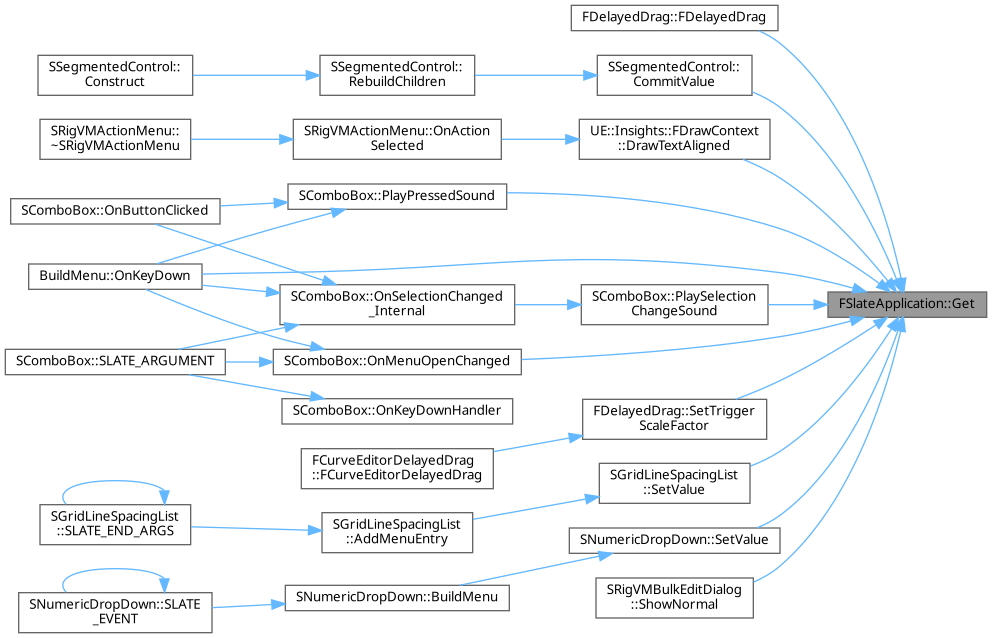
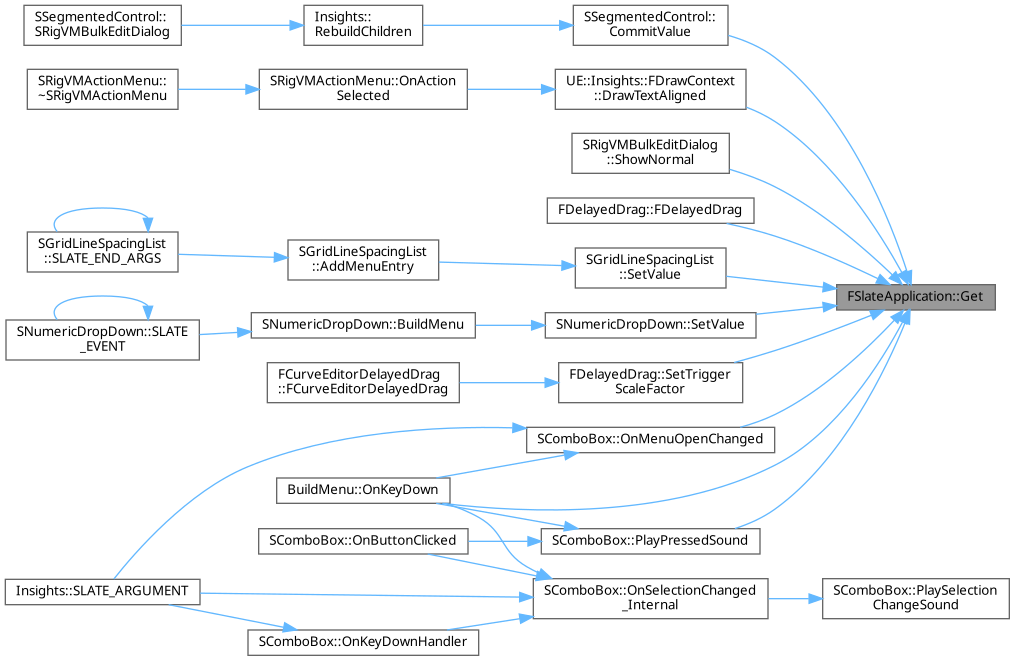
(115, 75) -> (103, 25)
(397, 75) -> (363, 25)
(791, 305) -> none
(115, 362) -> (103, 592)
none -> (483, 624)
